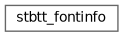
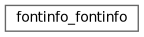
(62, 18) -> (72, 18)
